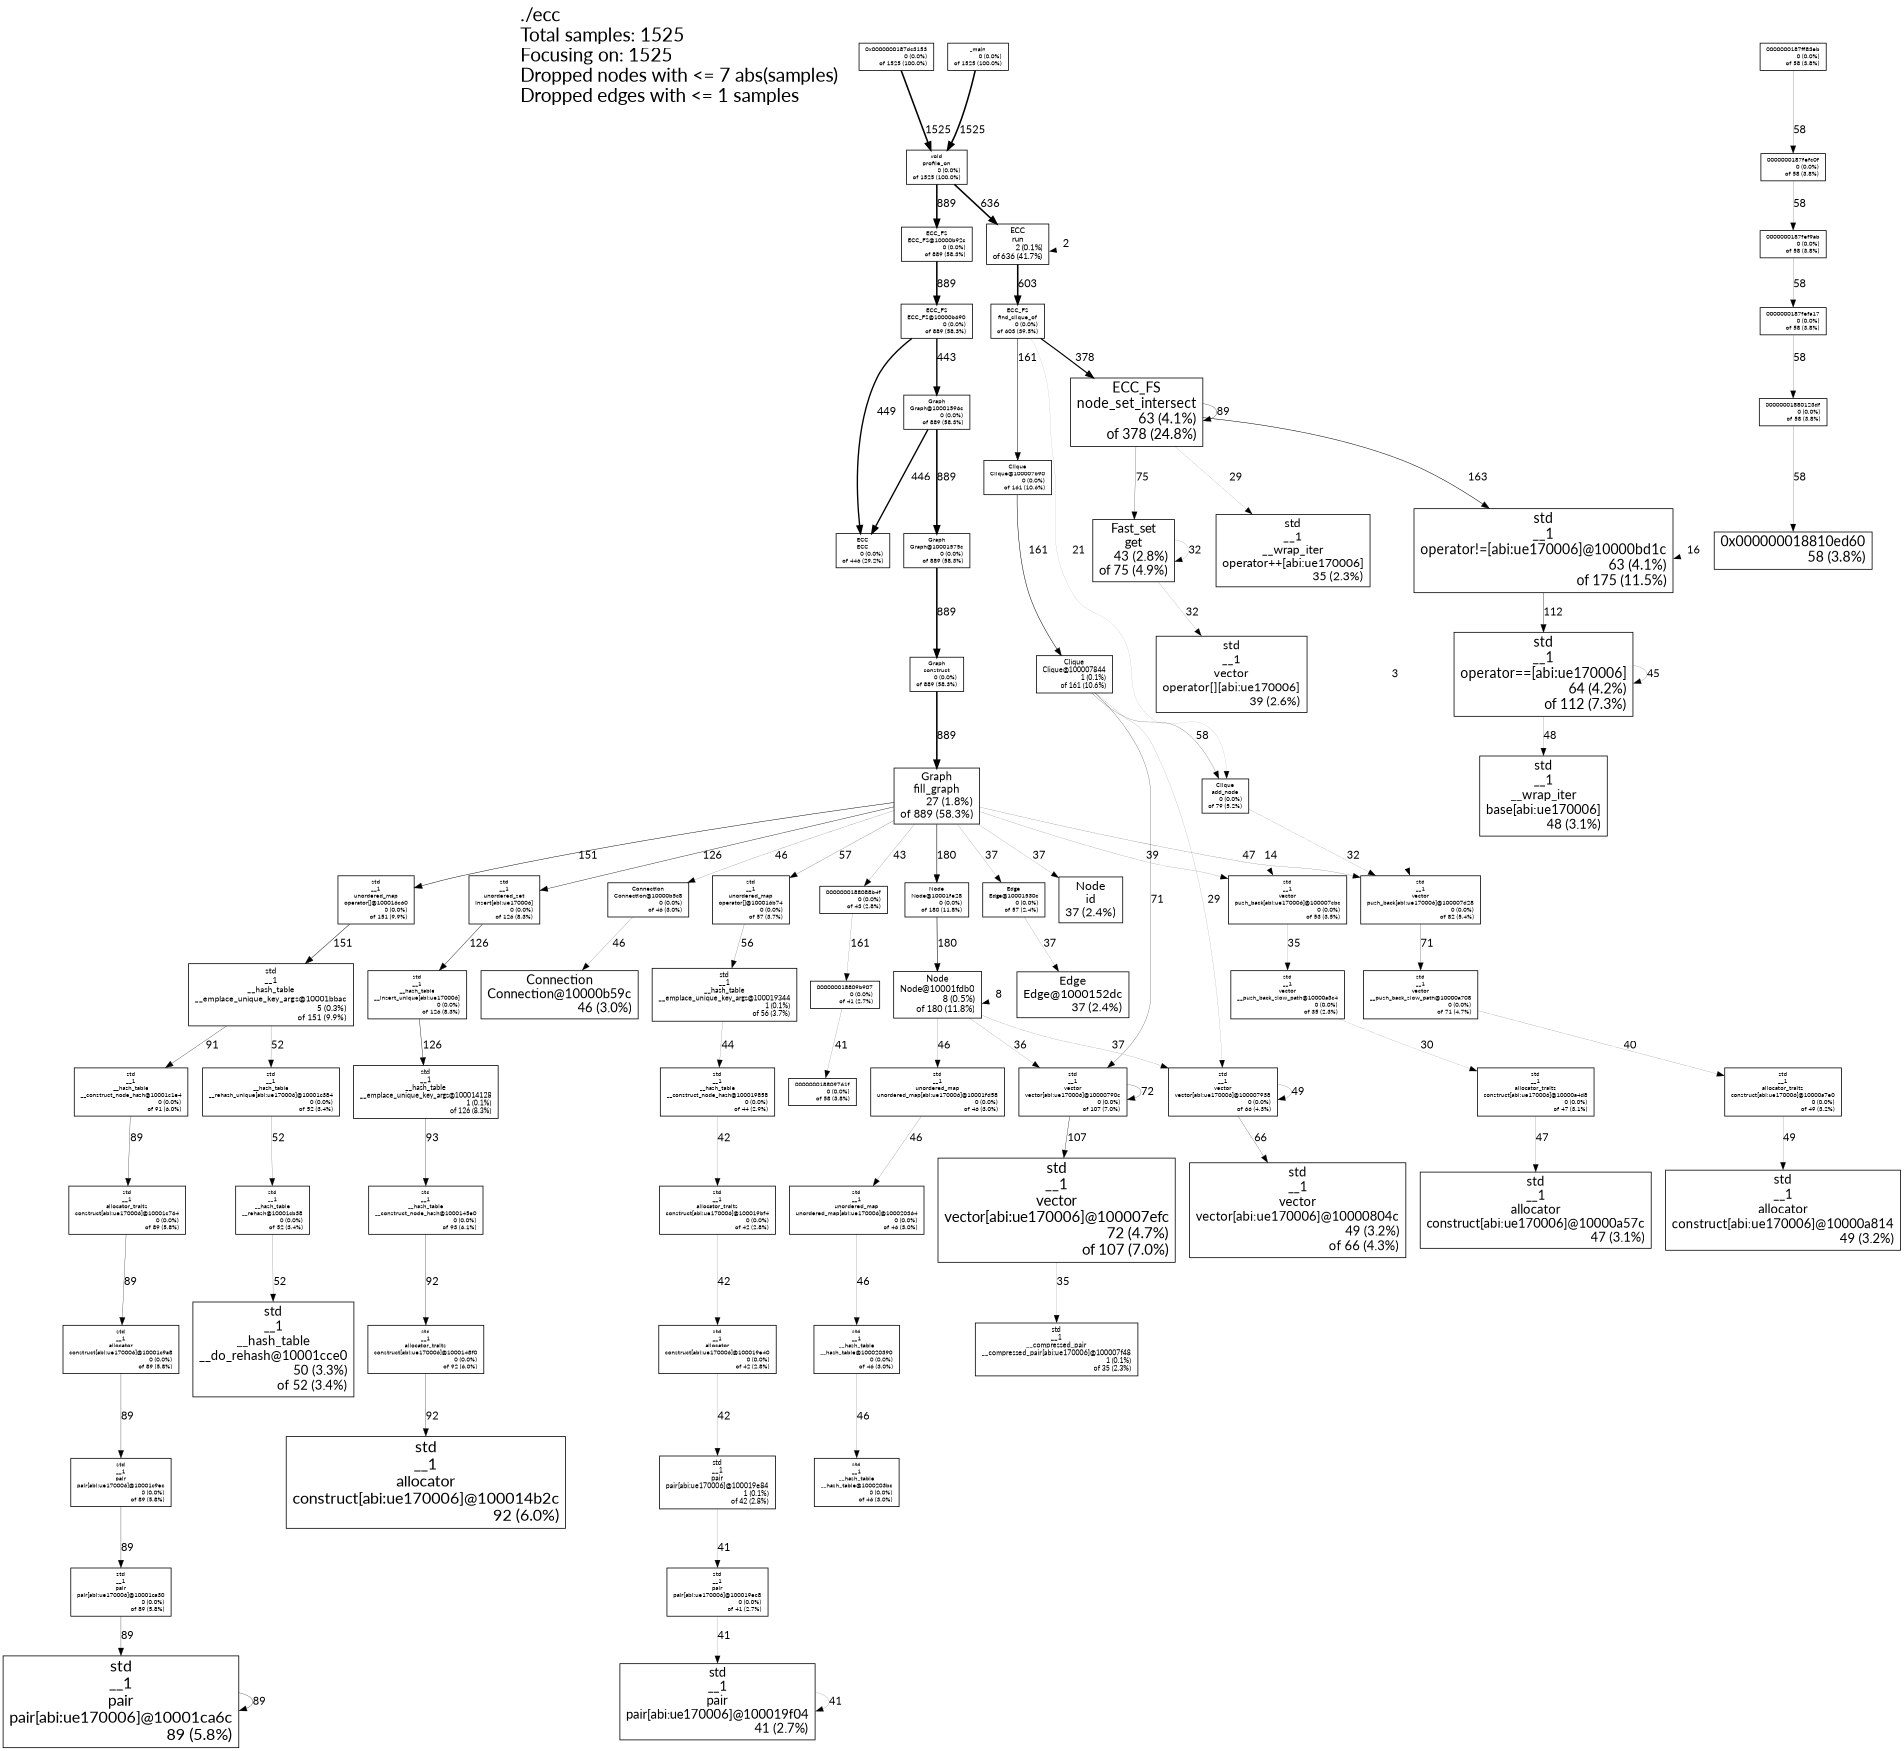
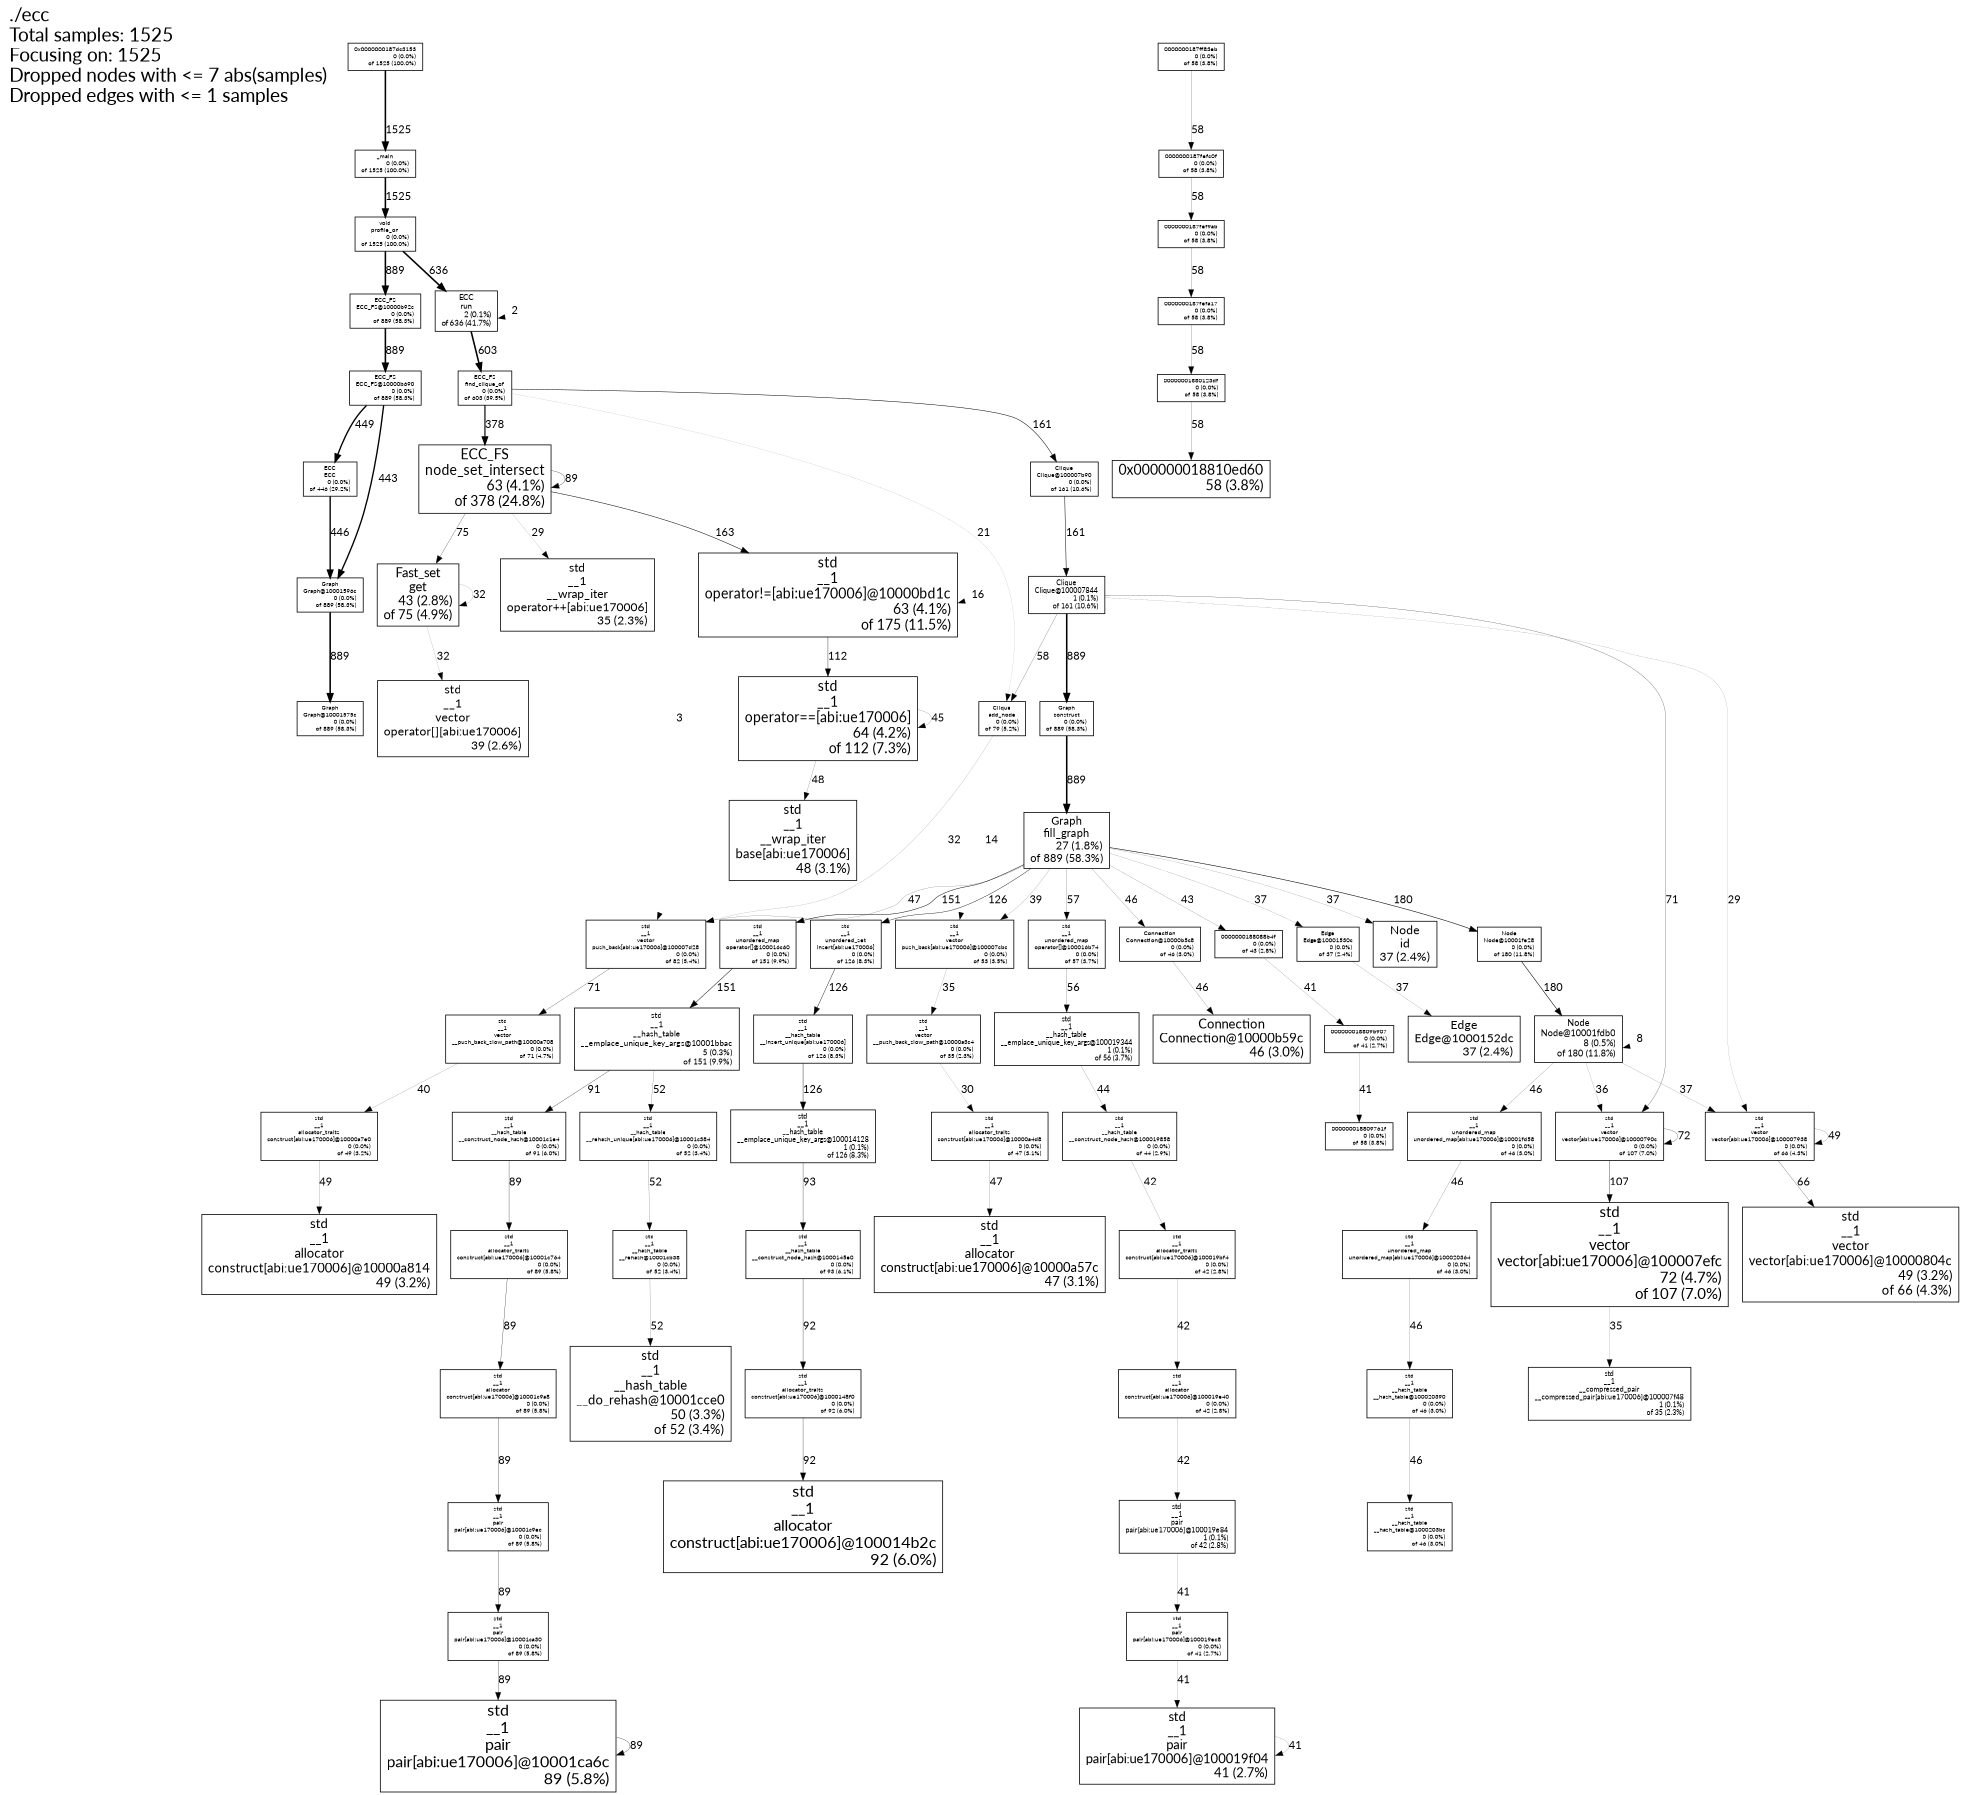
(915, 107) -> (385, 106)
(902, 478) -> (330, 533)
(937, 609) -> (1067, 654)
(1014, 900) -> (1328, 944)
(860, 944) -> (1311, 988)
